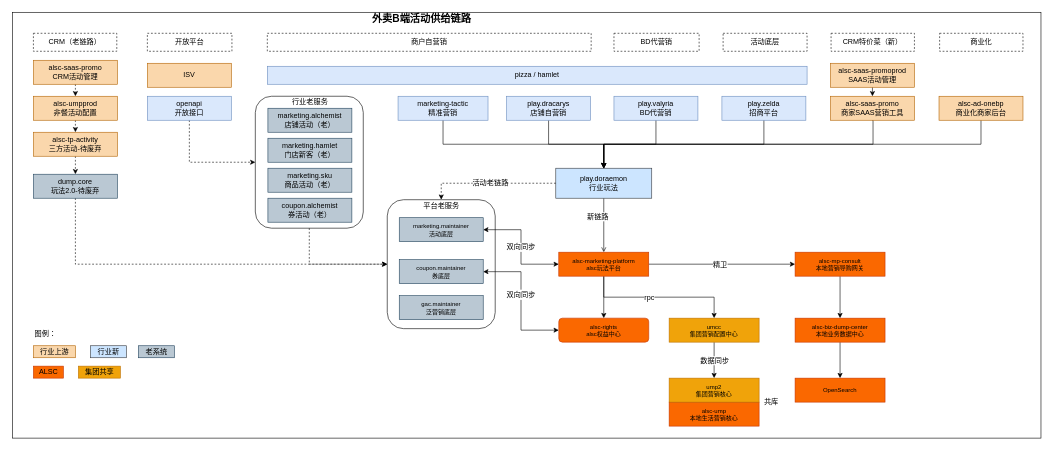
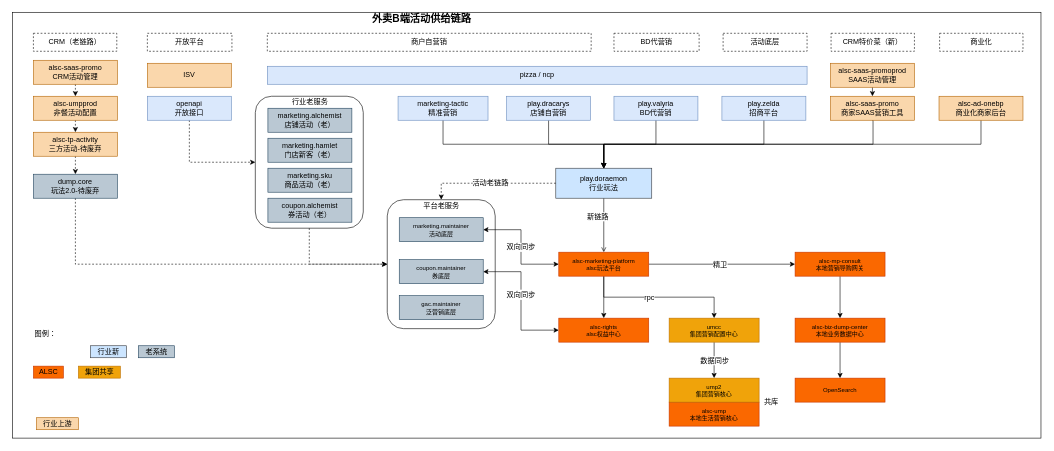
(537, 75) -> (537, 75)
(604, 330) -> (604, 330)
(54, 352) -> (57, 424)
